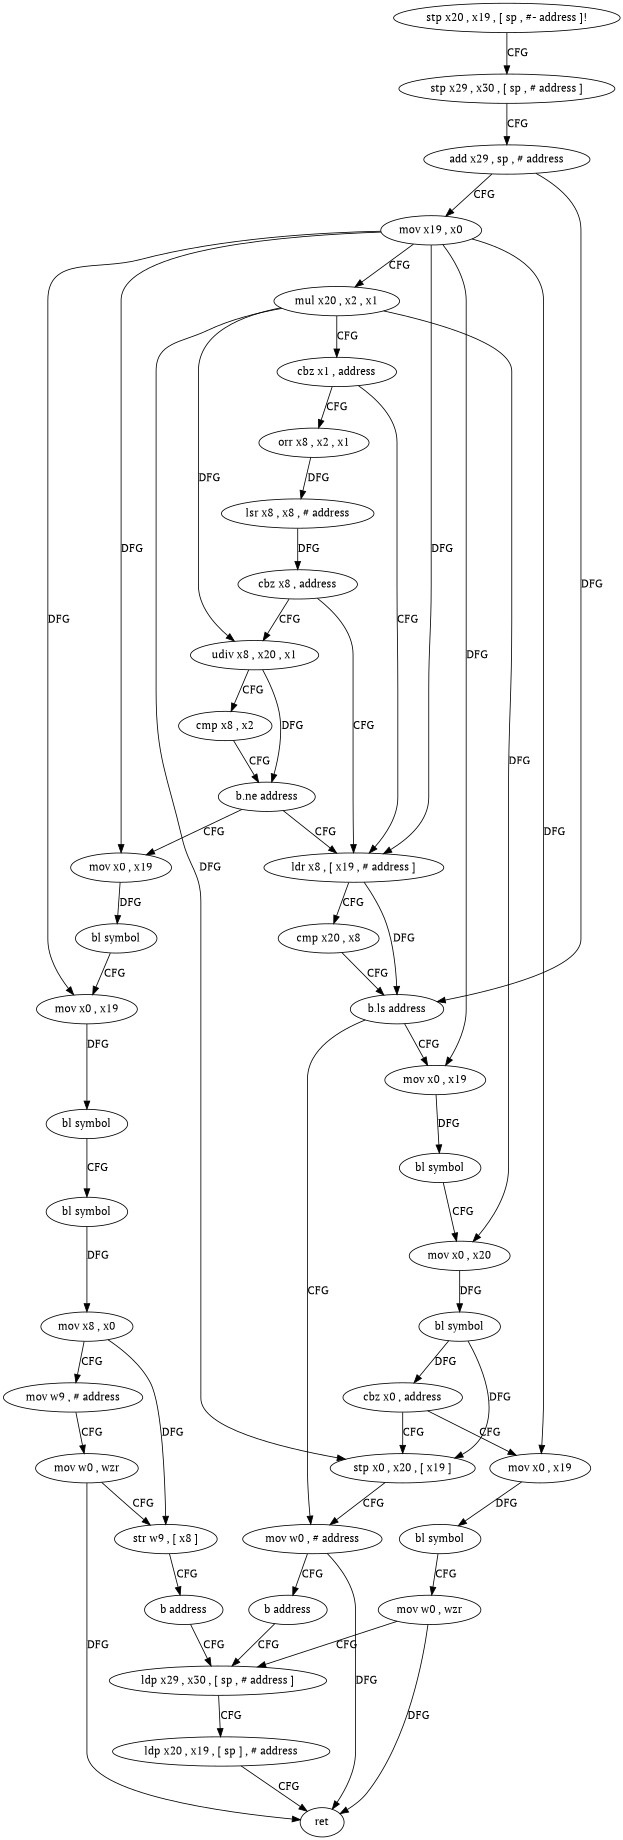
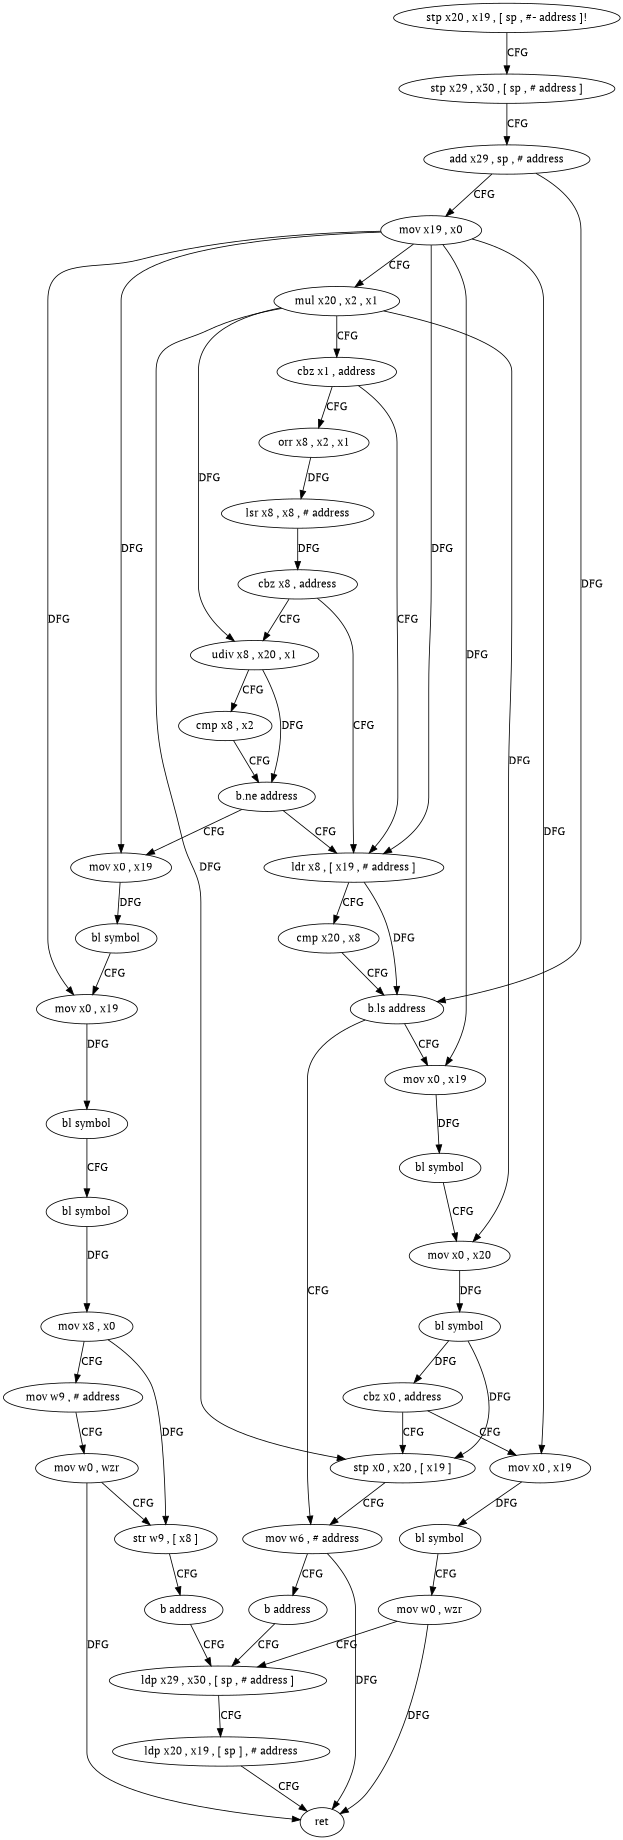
(312, 1539) -> (312, 1539)
